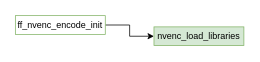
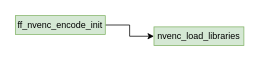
(60, 25) -> (60, 25)
